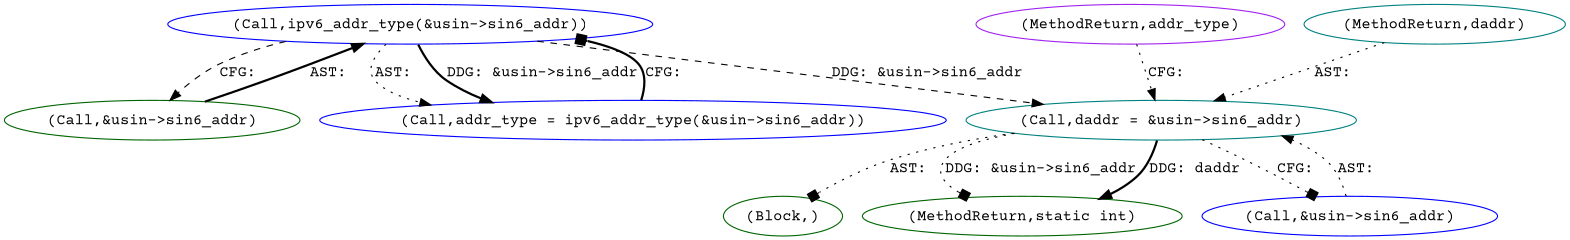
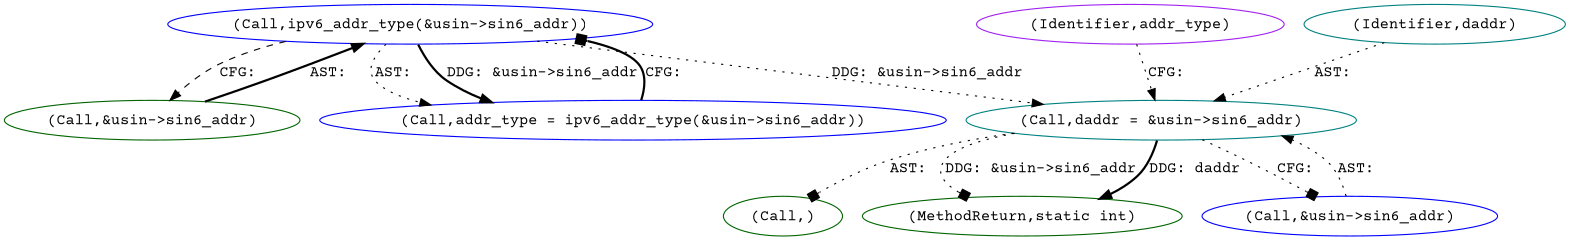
(1130, 24) -> (1130, 24)
(1435, 24) -> (1435, 24)
(785, 72) -> (785, 72)
(783, 216) -> (783, 216)
